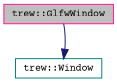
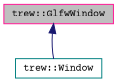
(65, 36) -> (52, 46)
